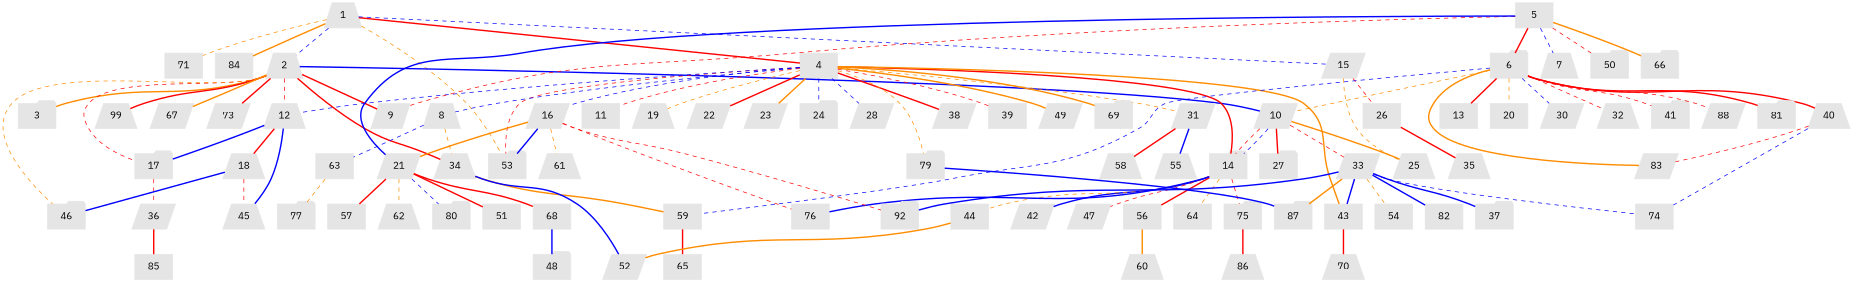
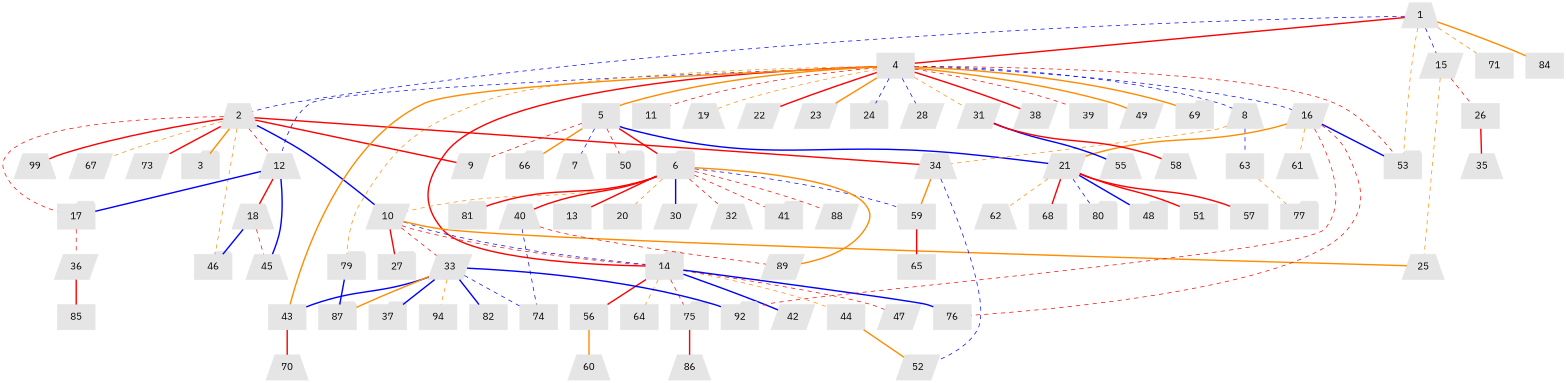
none -> (747, 79)
(230, 91) -> (167, 138)
(1536, 91) -> (676, 191)
(1656, 166) -> (783, 267)
(571, 200) -> (974, 272)
(1394, 217) -> (438, 317)
(552, 242) -> (1104, 190)
